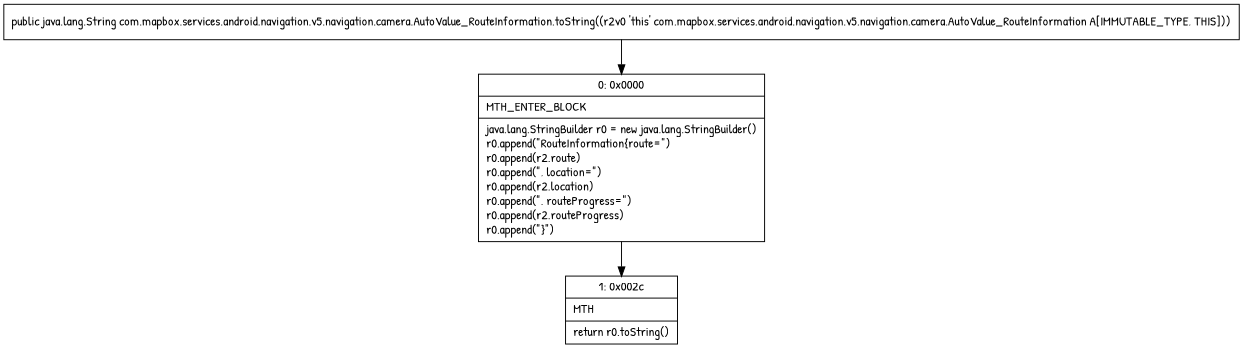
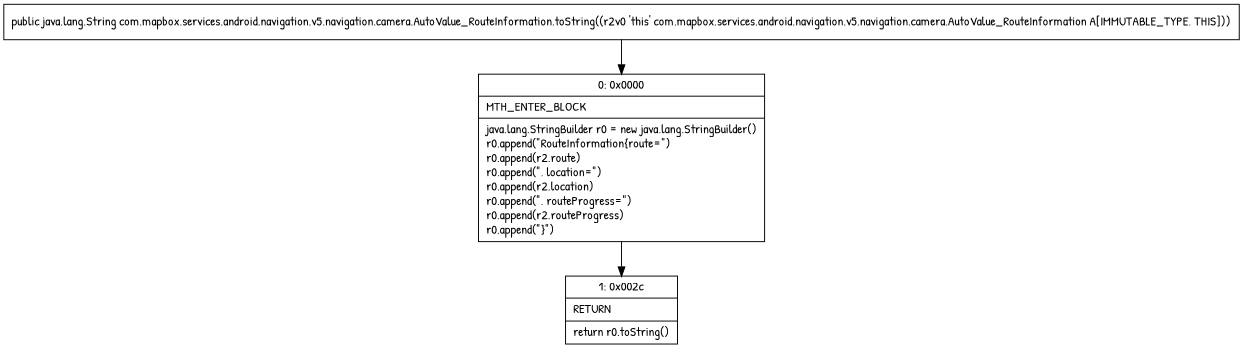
(584, 309) -> (592, 309)
